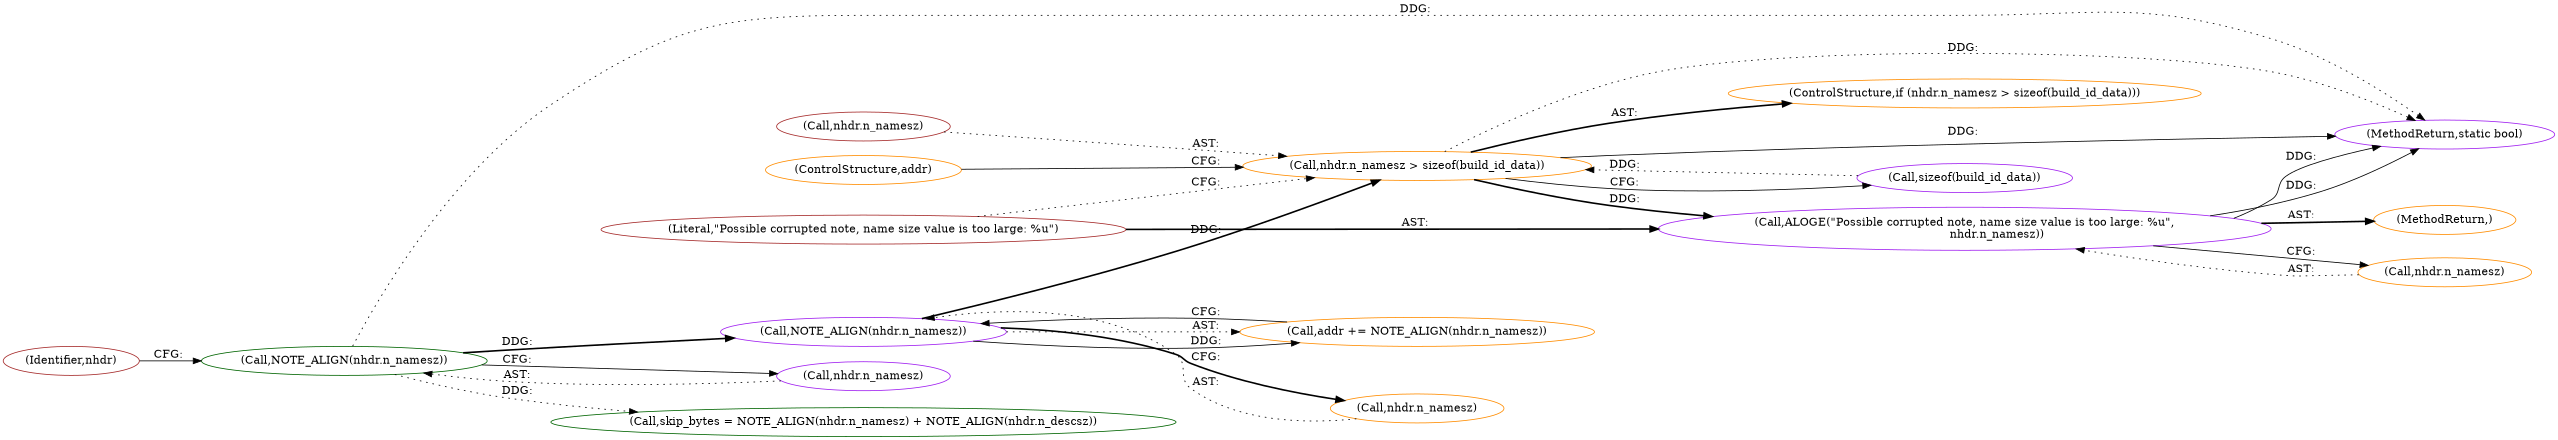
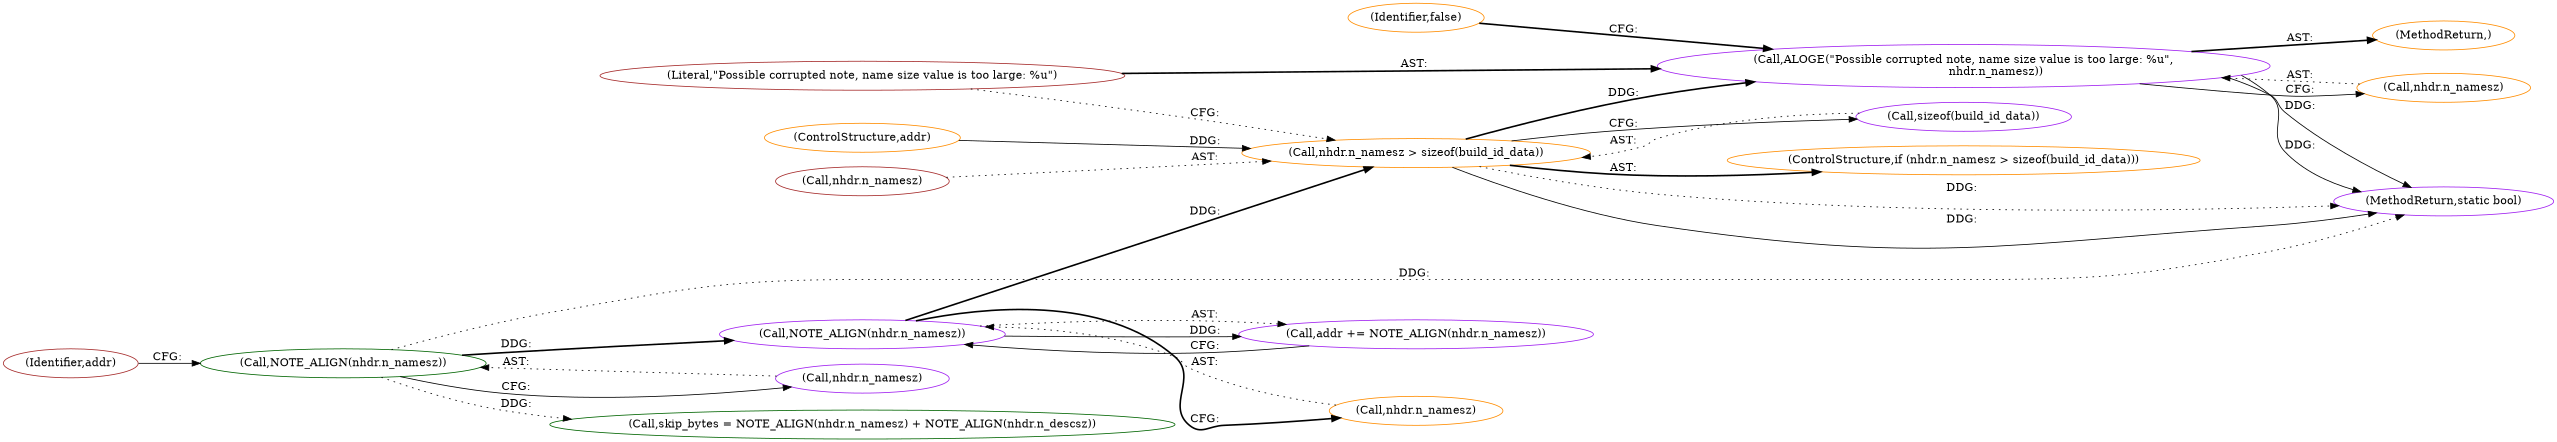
none -> (1416, 18)
(1208, 162) -> (1207, 141)
(1626, 165) -> (1625, 141)
(1417, 332) -> (1416, 334)
(71, 361) -> (71, 363)
